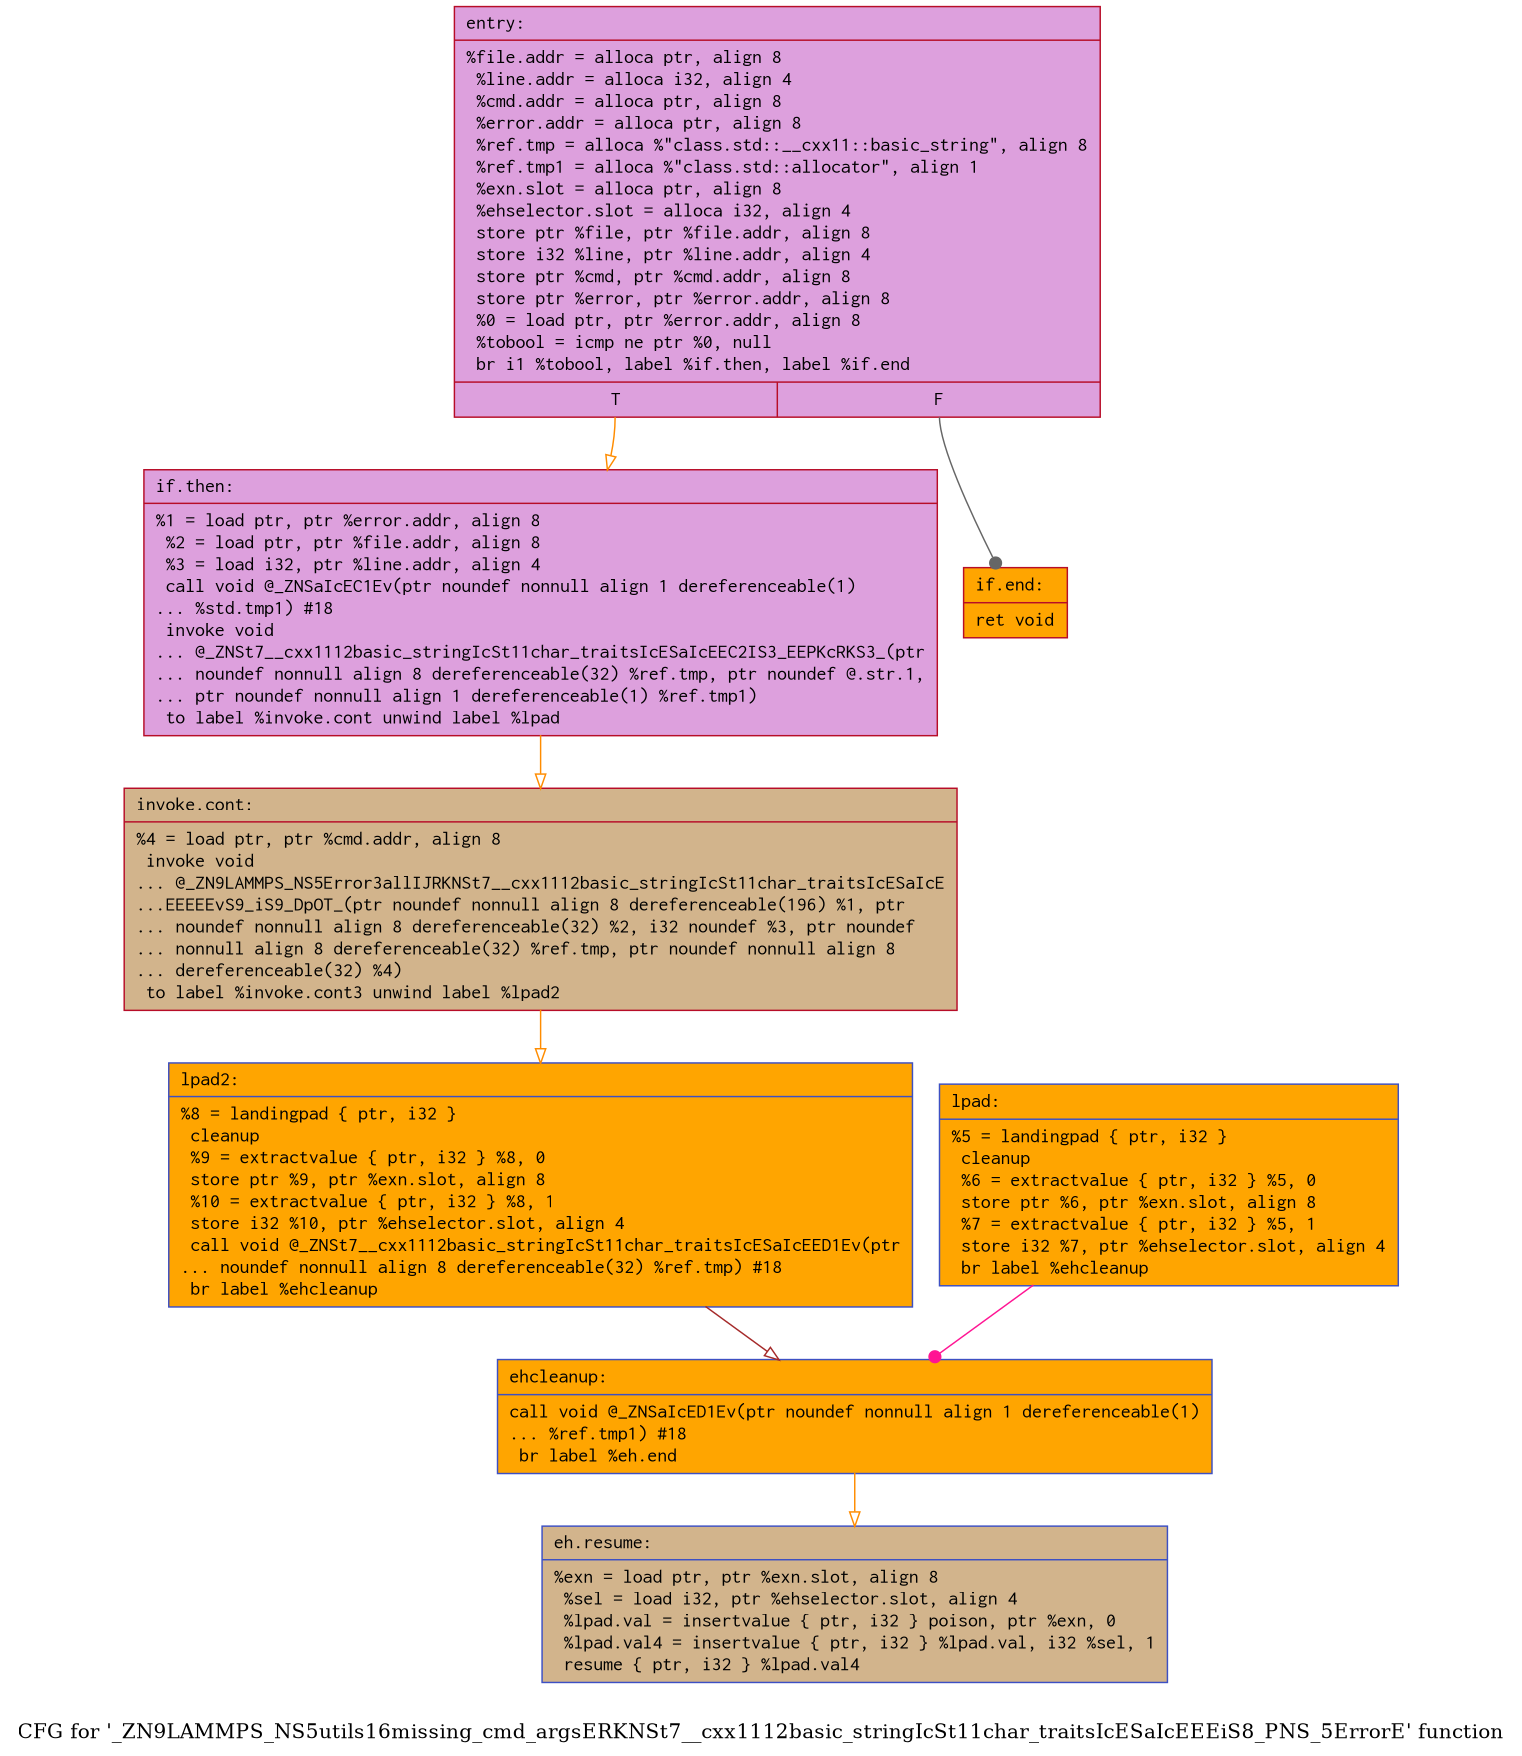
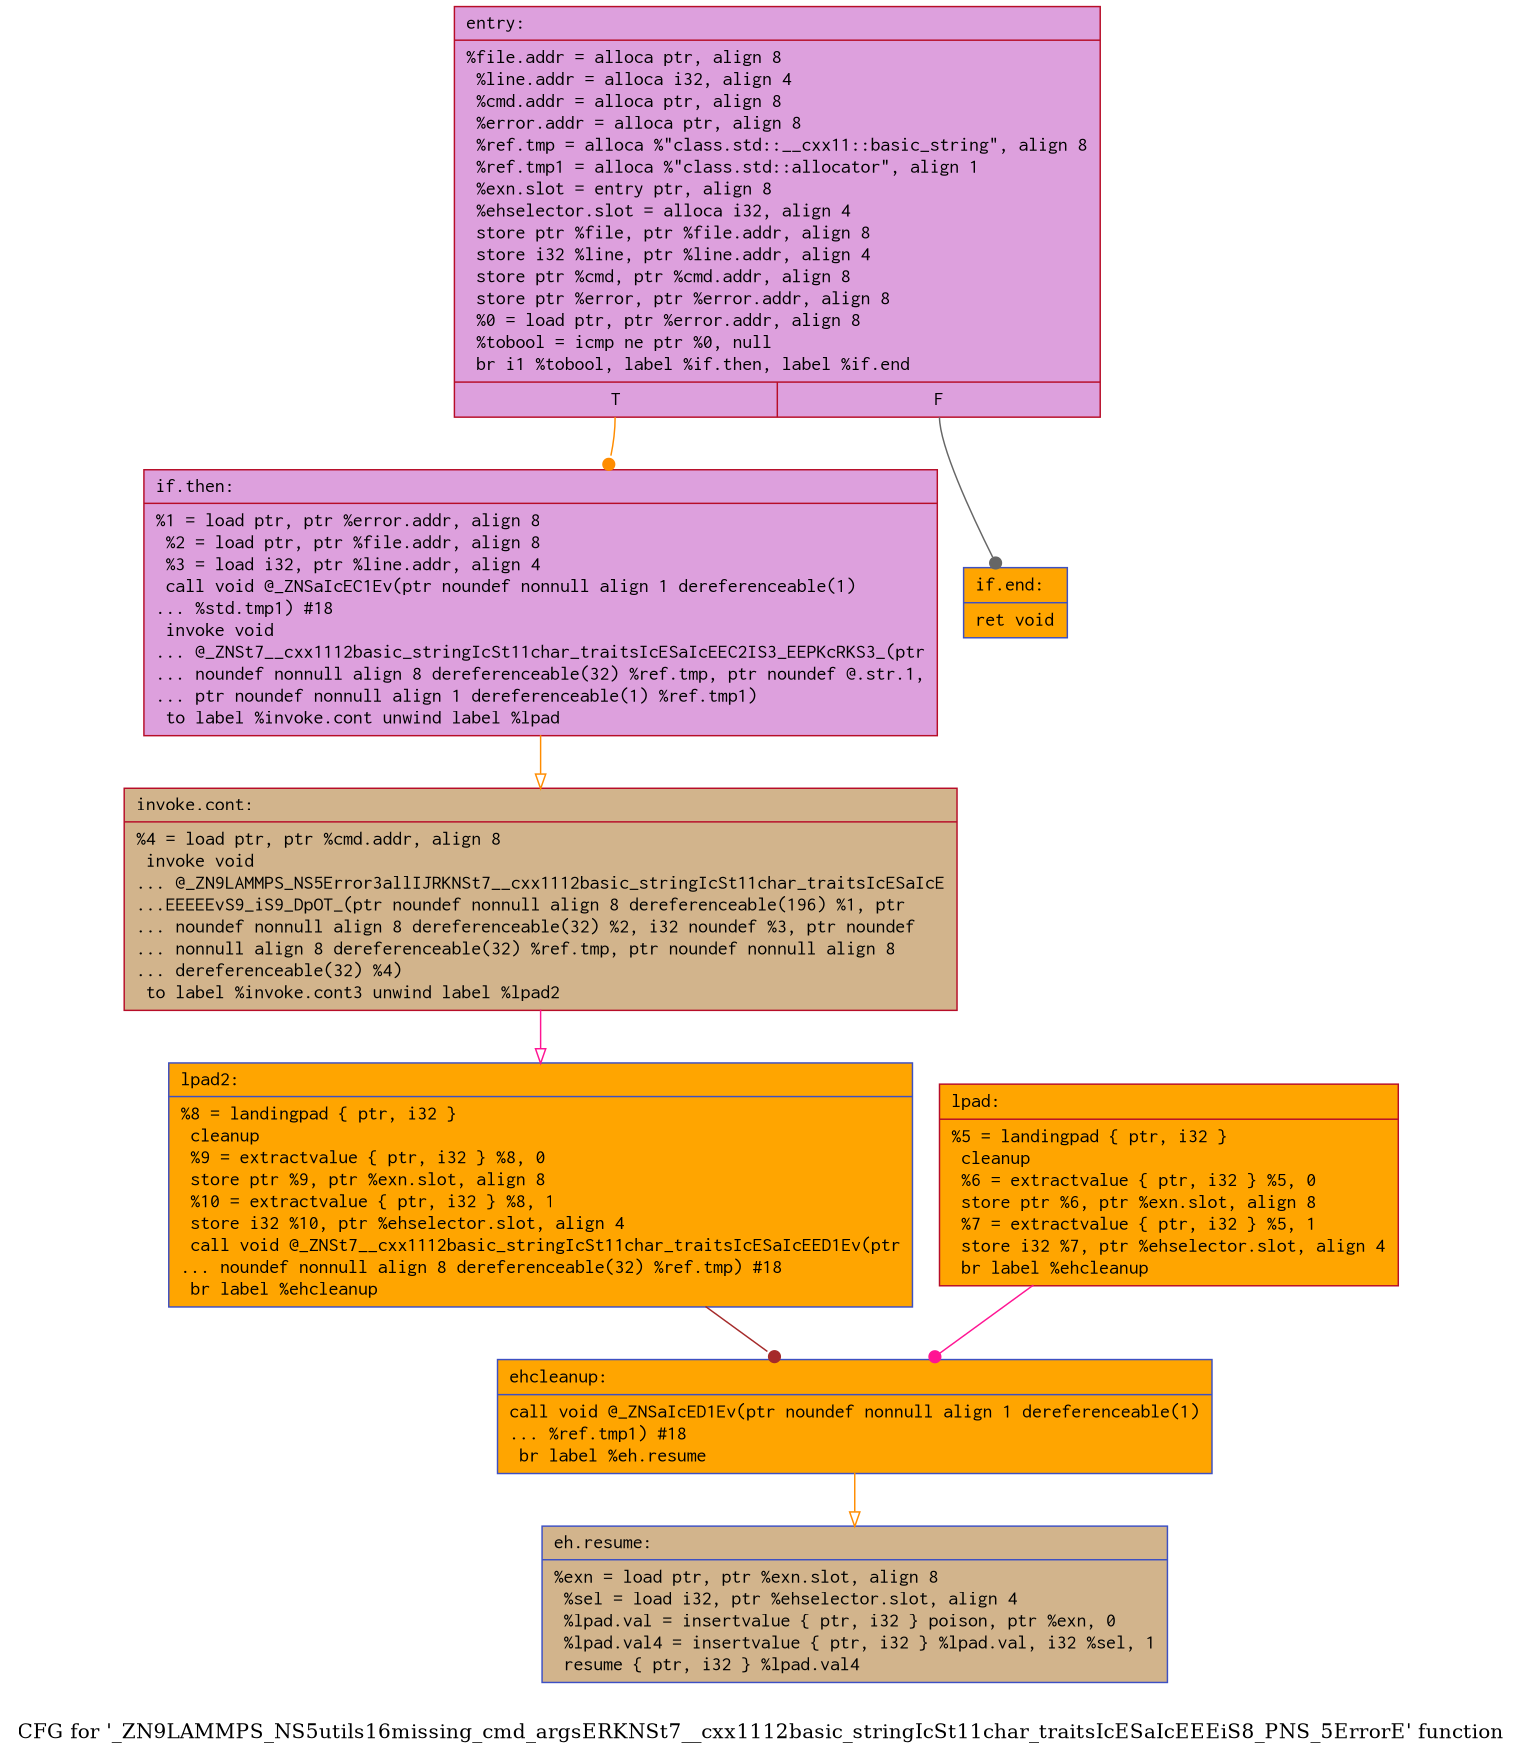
(625, 188) -> (620, 188)
(614, 436) -> (614, 436)
(1015, 603) -> (1015, 603)
(541, 1029) -> (541, 1029)
(1169, 1185) -> (1169, 1185)
(736, 1329) -> (736, 1329)
(593, 1455) -> (609, 1455)
